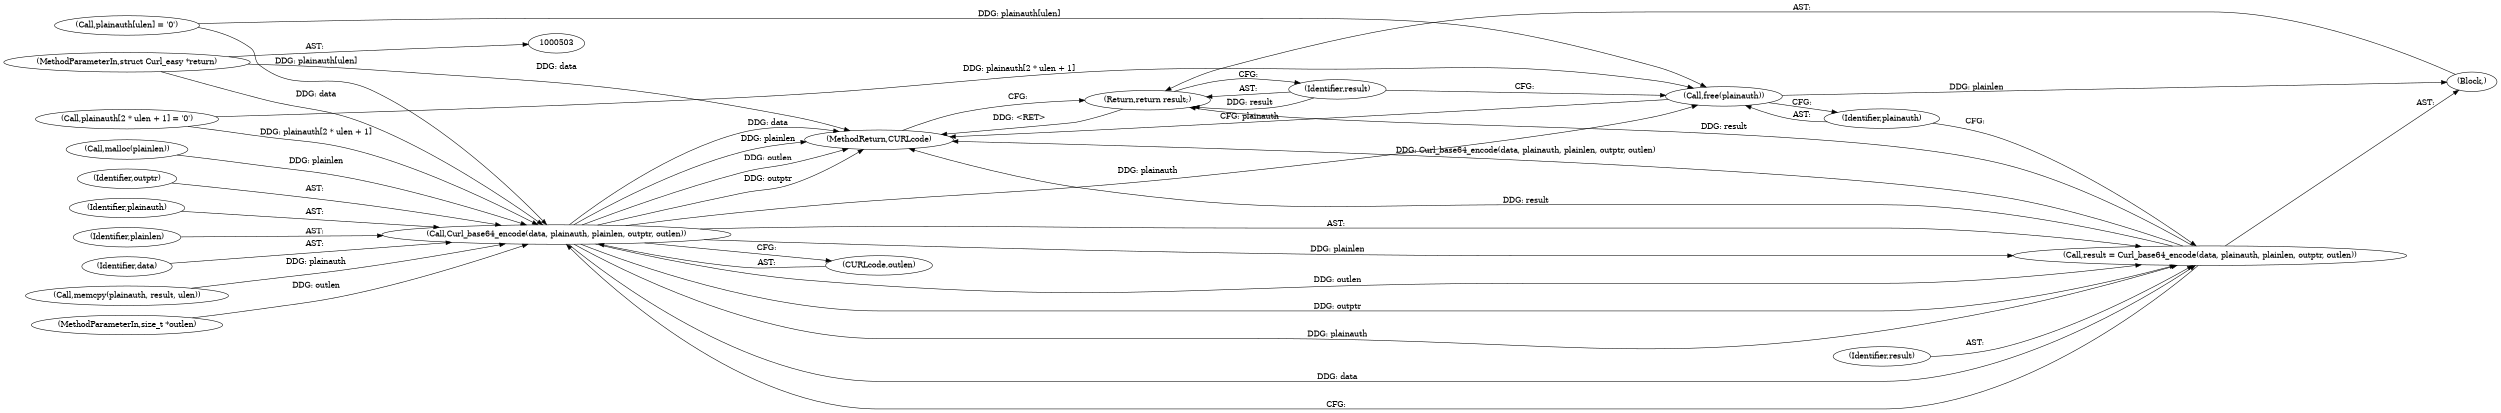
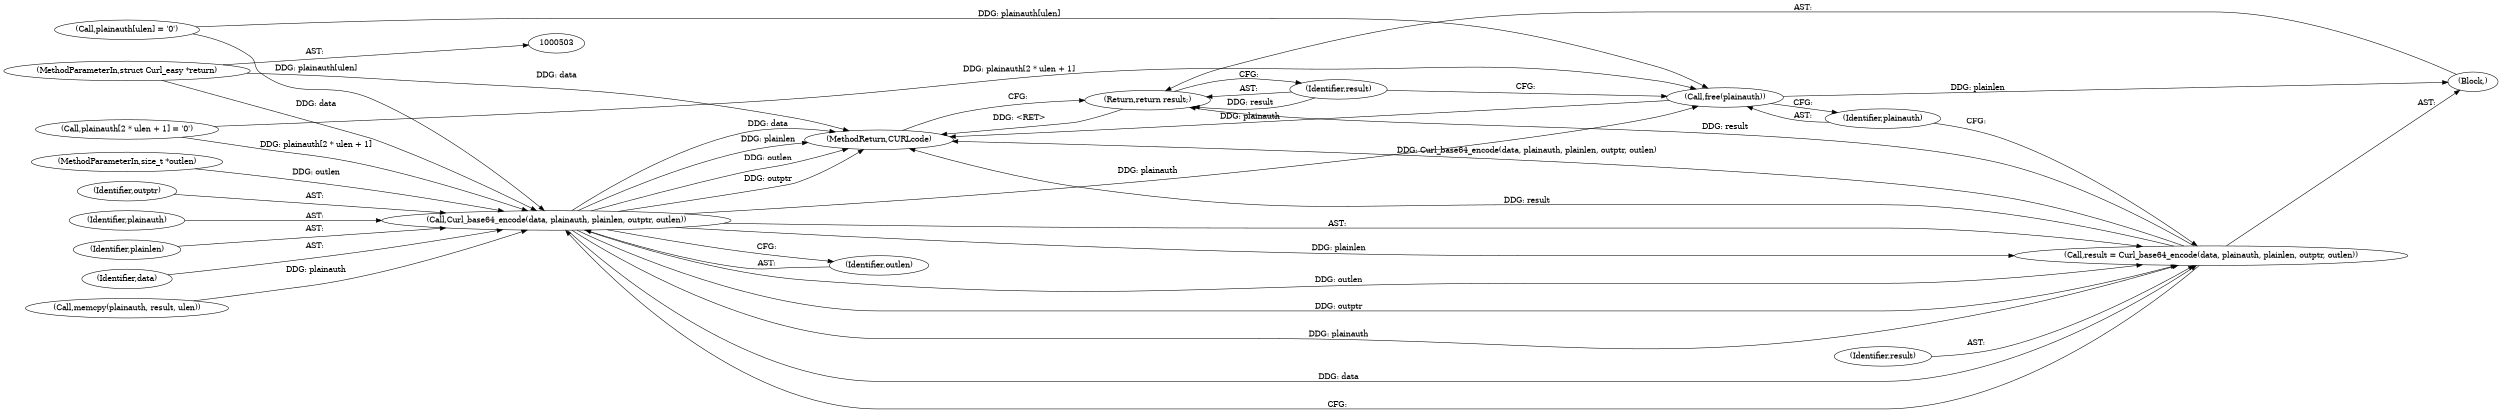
(1250, 117) -> (1250, 117)
(127, 150) -> none
(879, 265) -> (879, 265)
